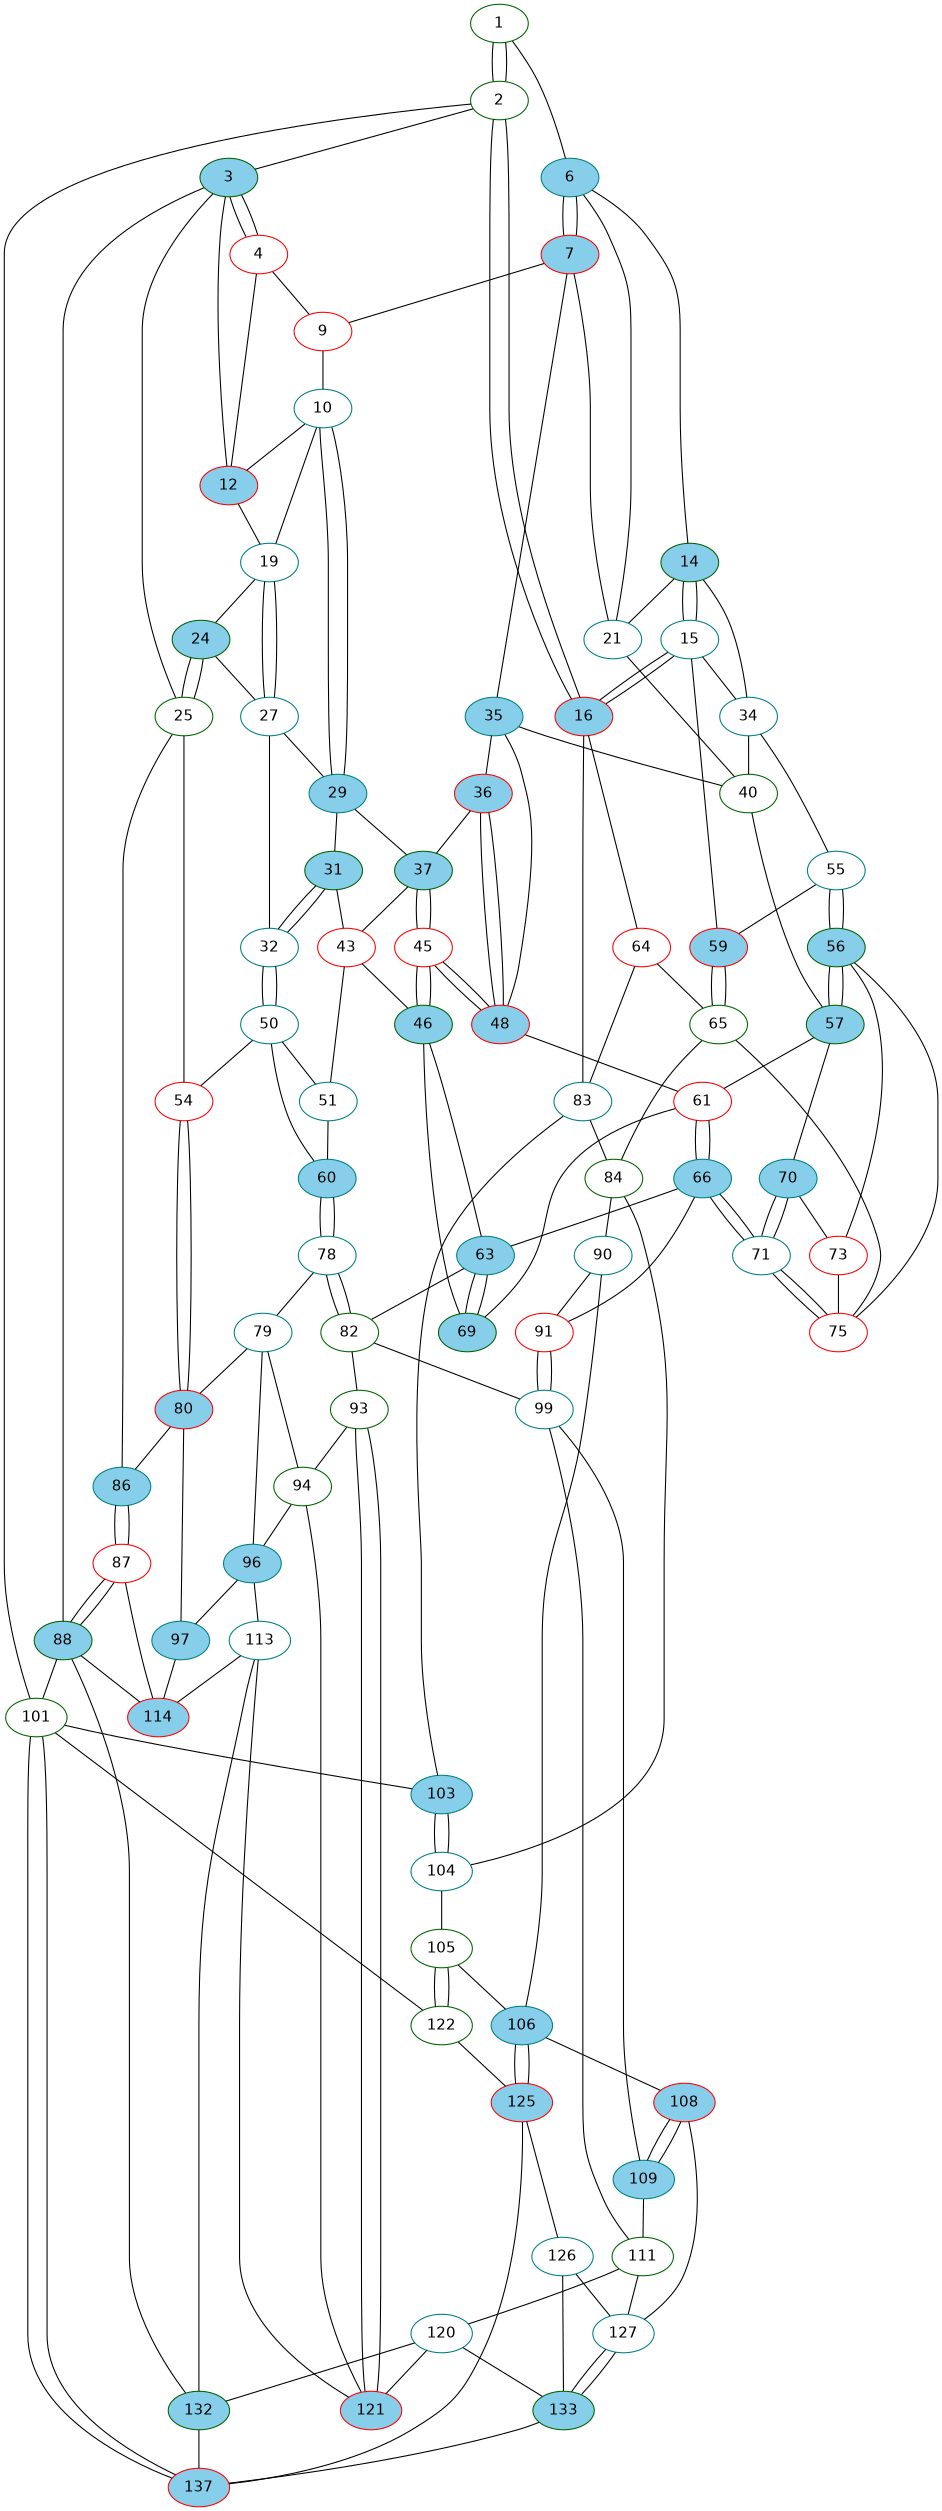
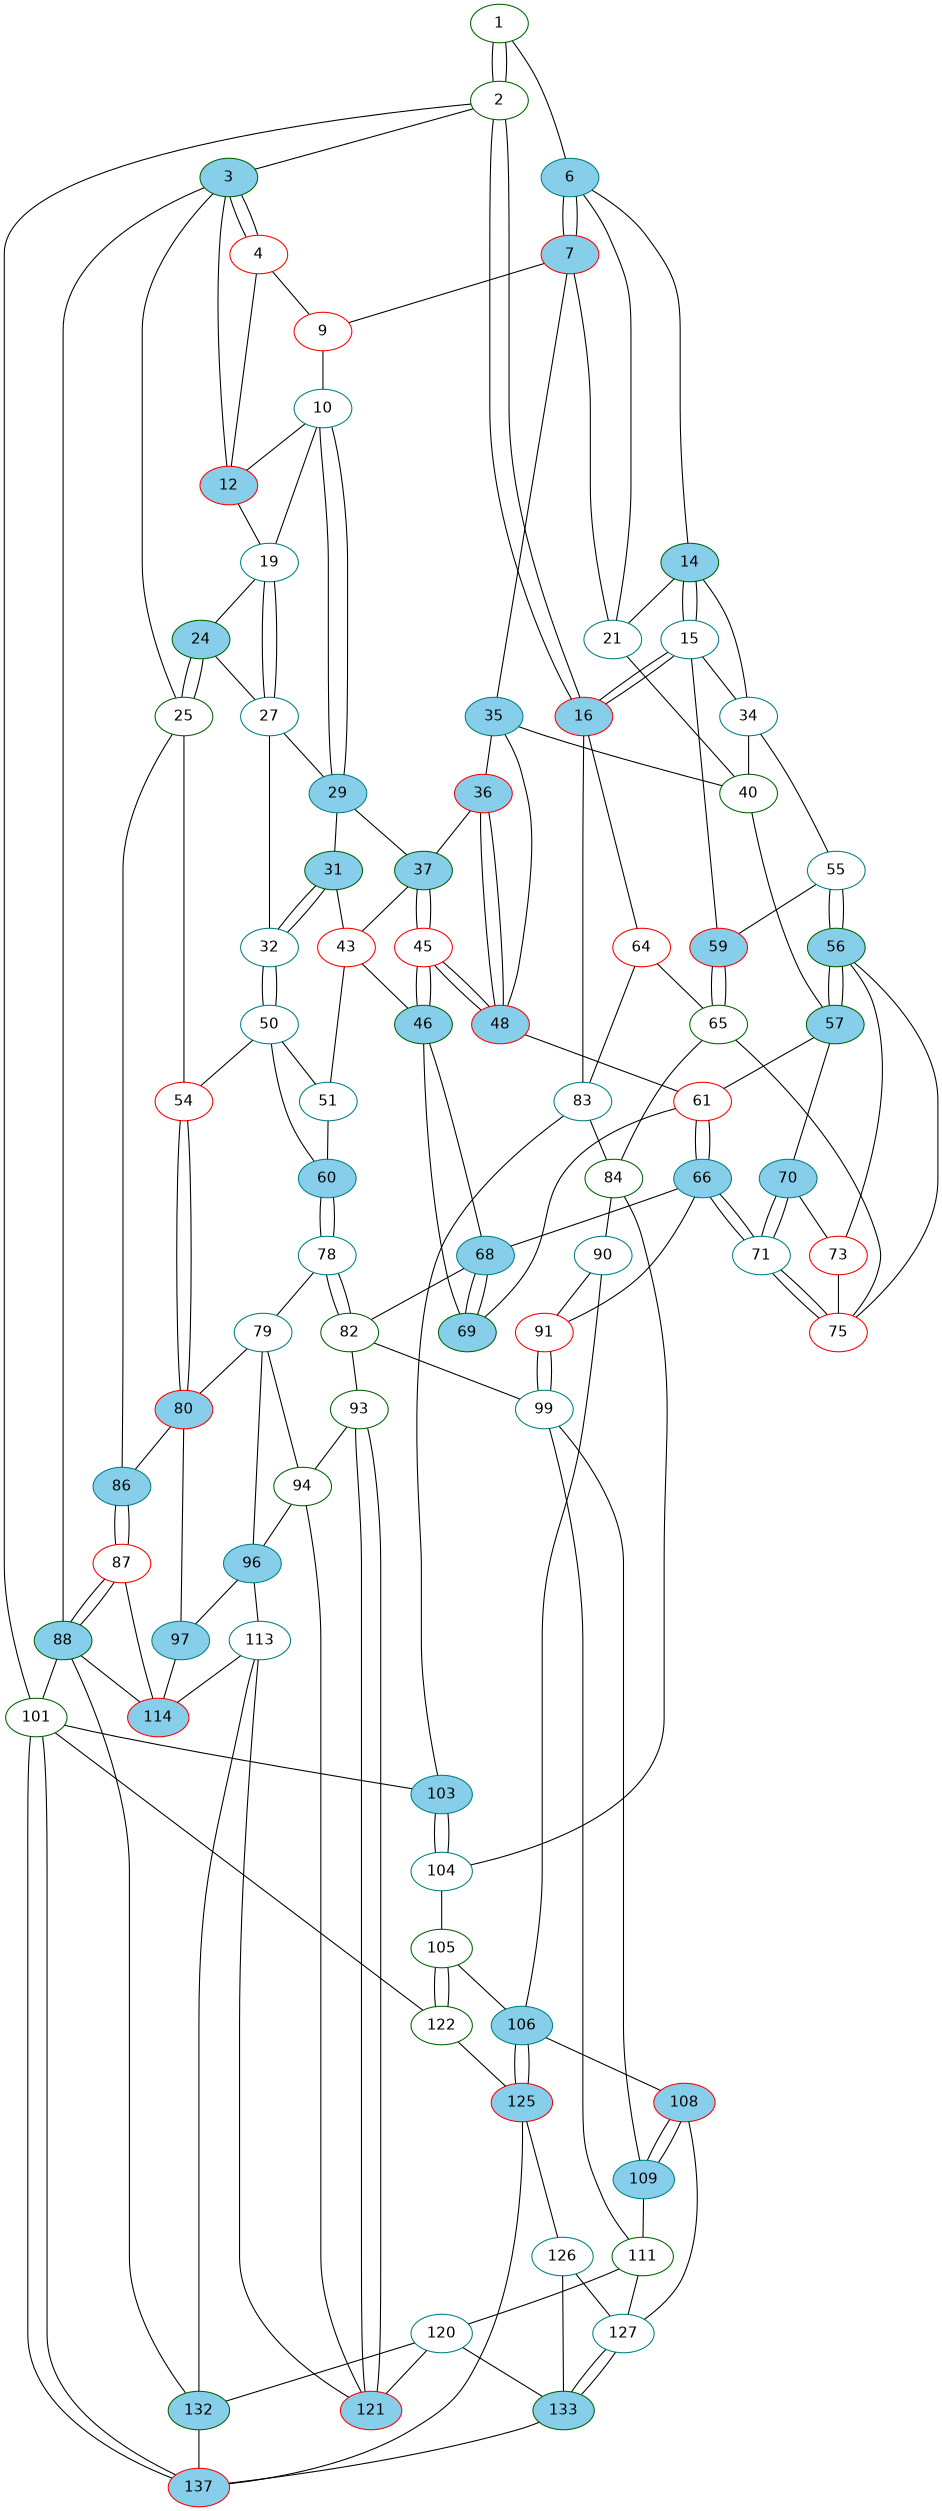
(486, 1256) -> (486, 1256)
